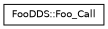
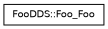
(54, 15) -> (54, 15)
